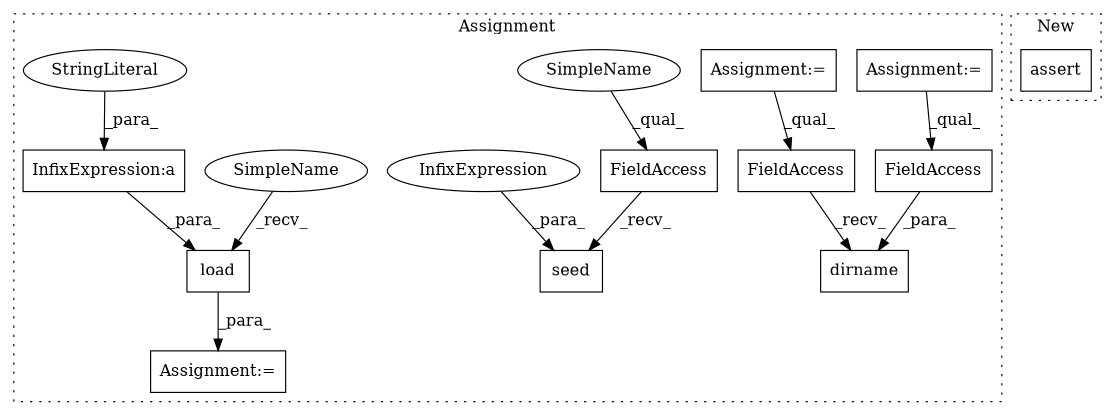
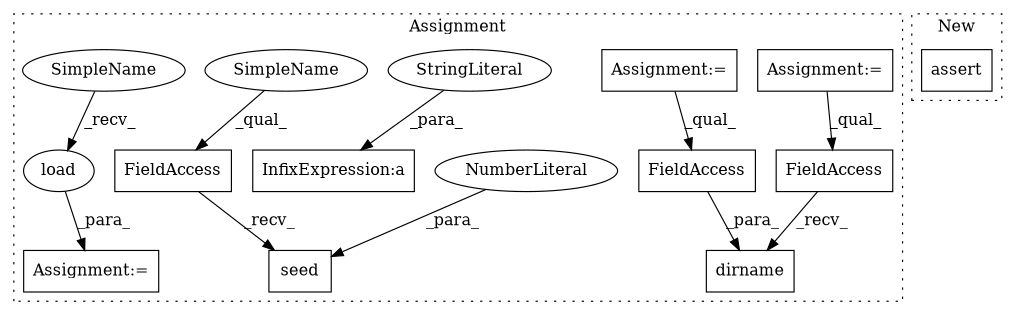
(484, 171) -> (526, 171)
(157, 217) -> none
(218, 271) -> (59, 171)
